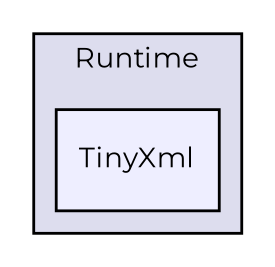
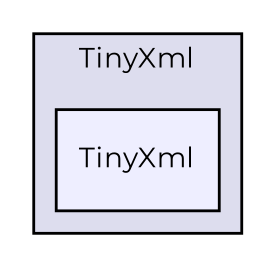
(138, 60) -> (138, 60)
